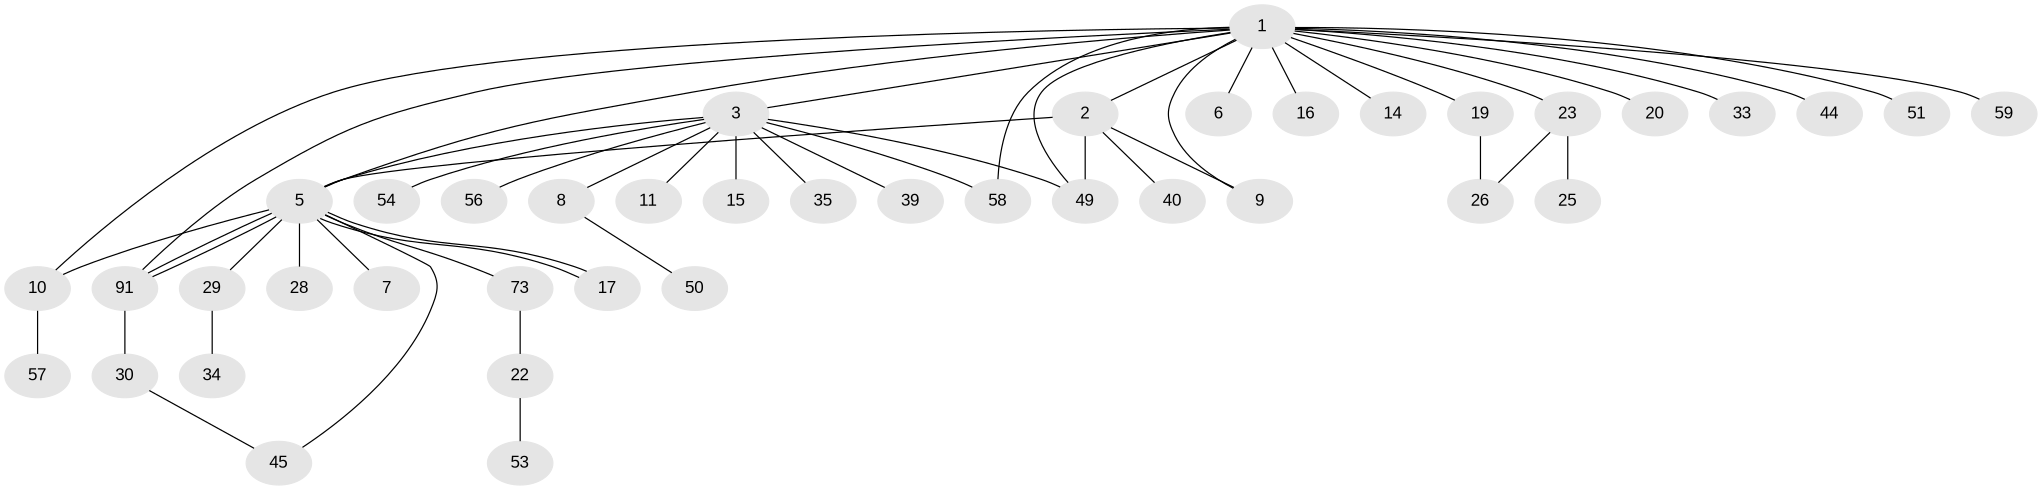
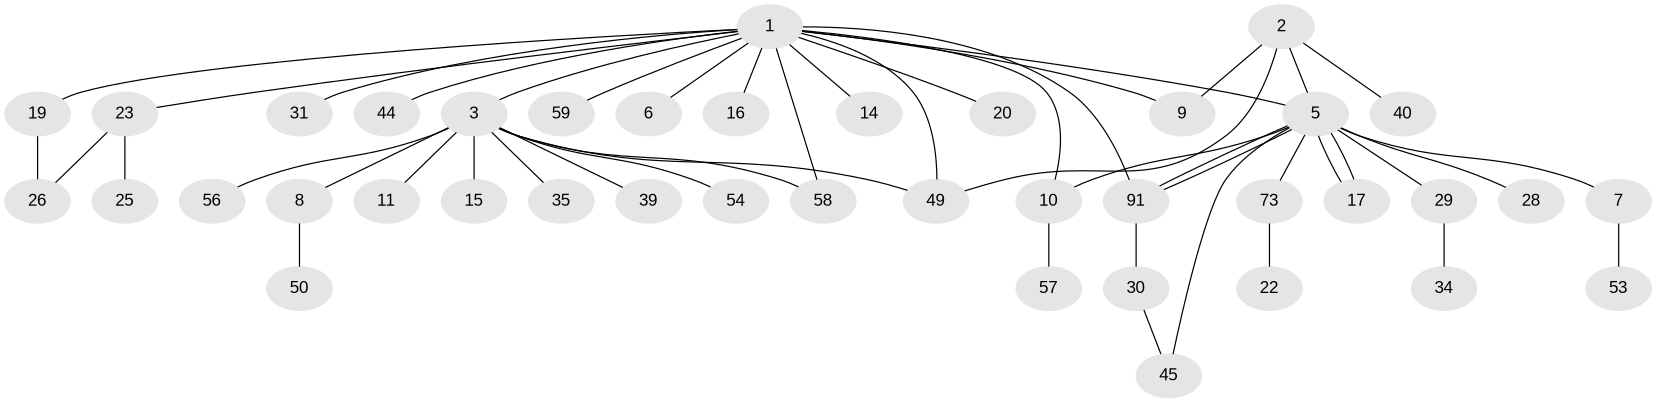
(1174, 70) -> none
(1742, 114) -> (299, 114)
(1917, 114) -> none
(512, 141) -> none
(520, 420) -> (1619, 245)
